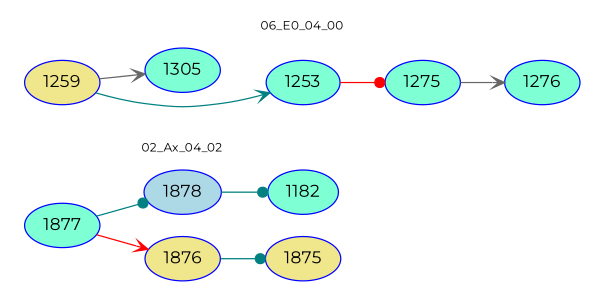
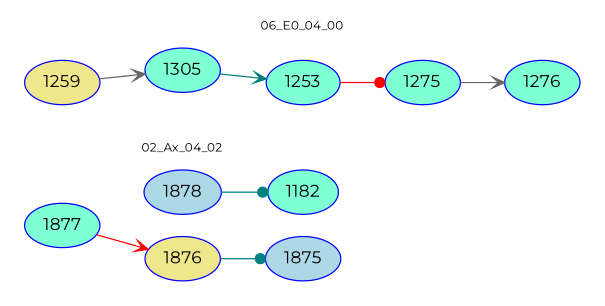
(177, 107) -> (237, 76)
(117, 210) -> none
(303, 259) -> (303, 259)
